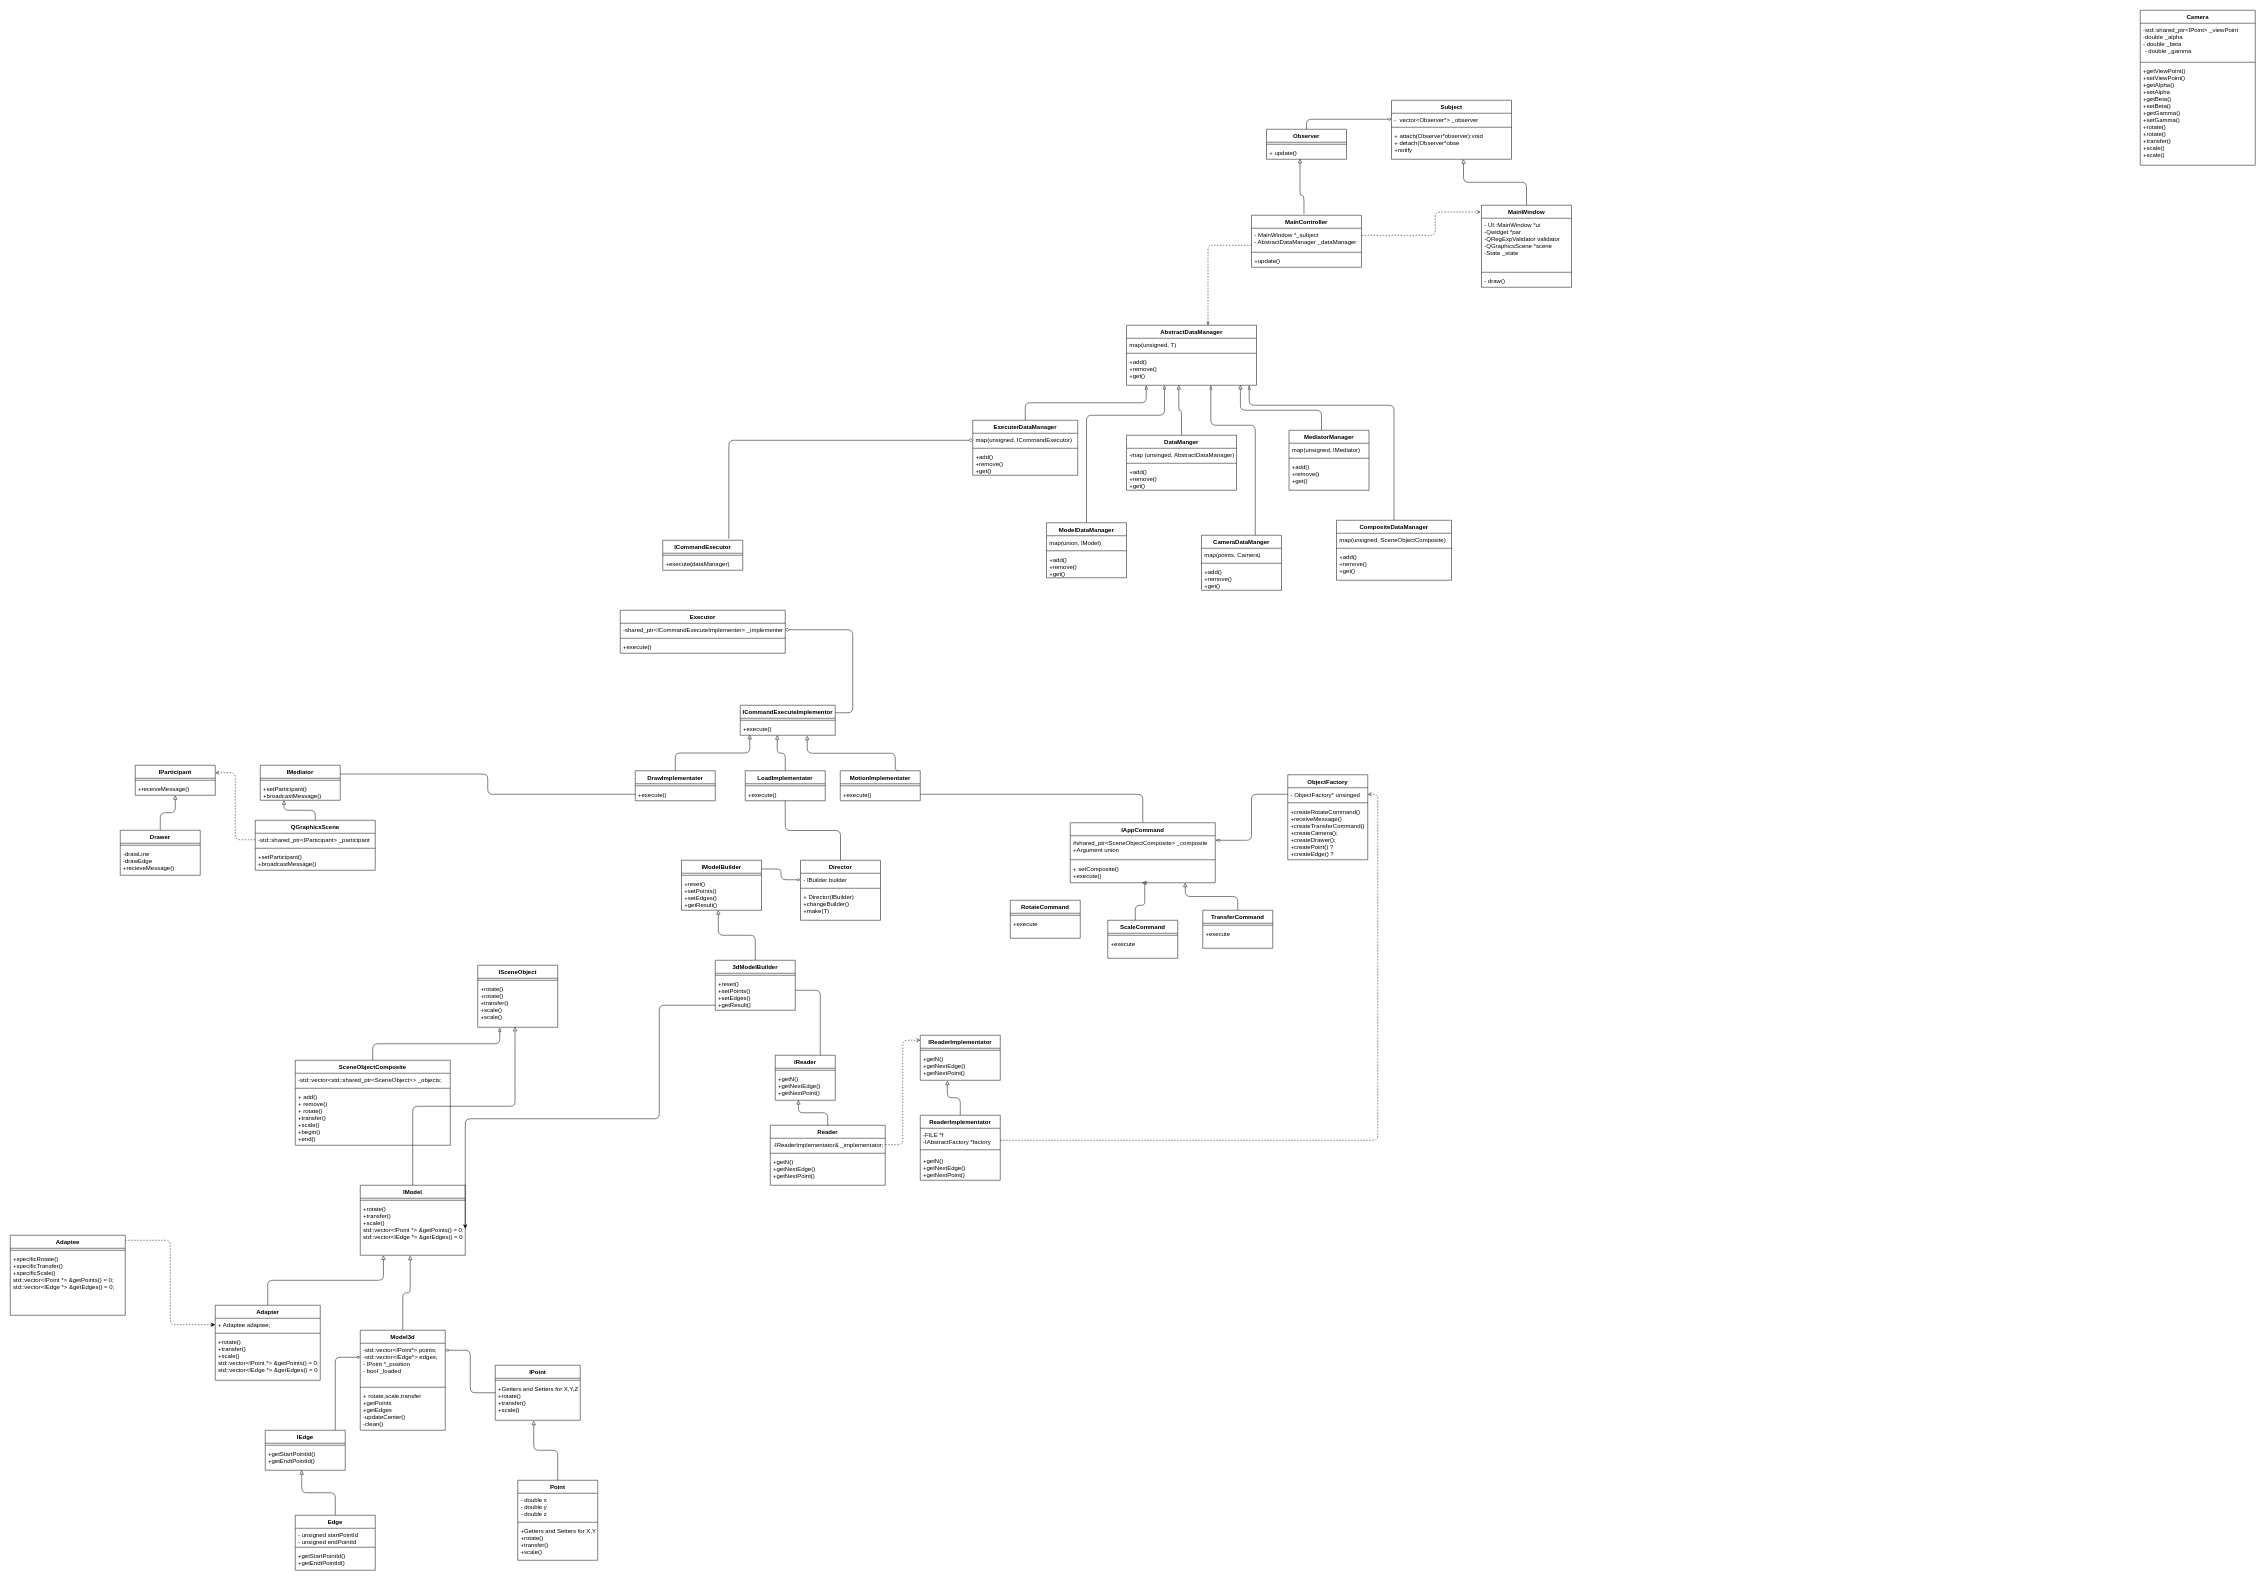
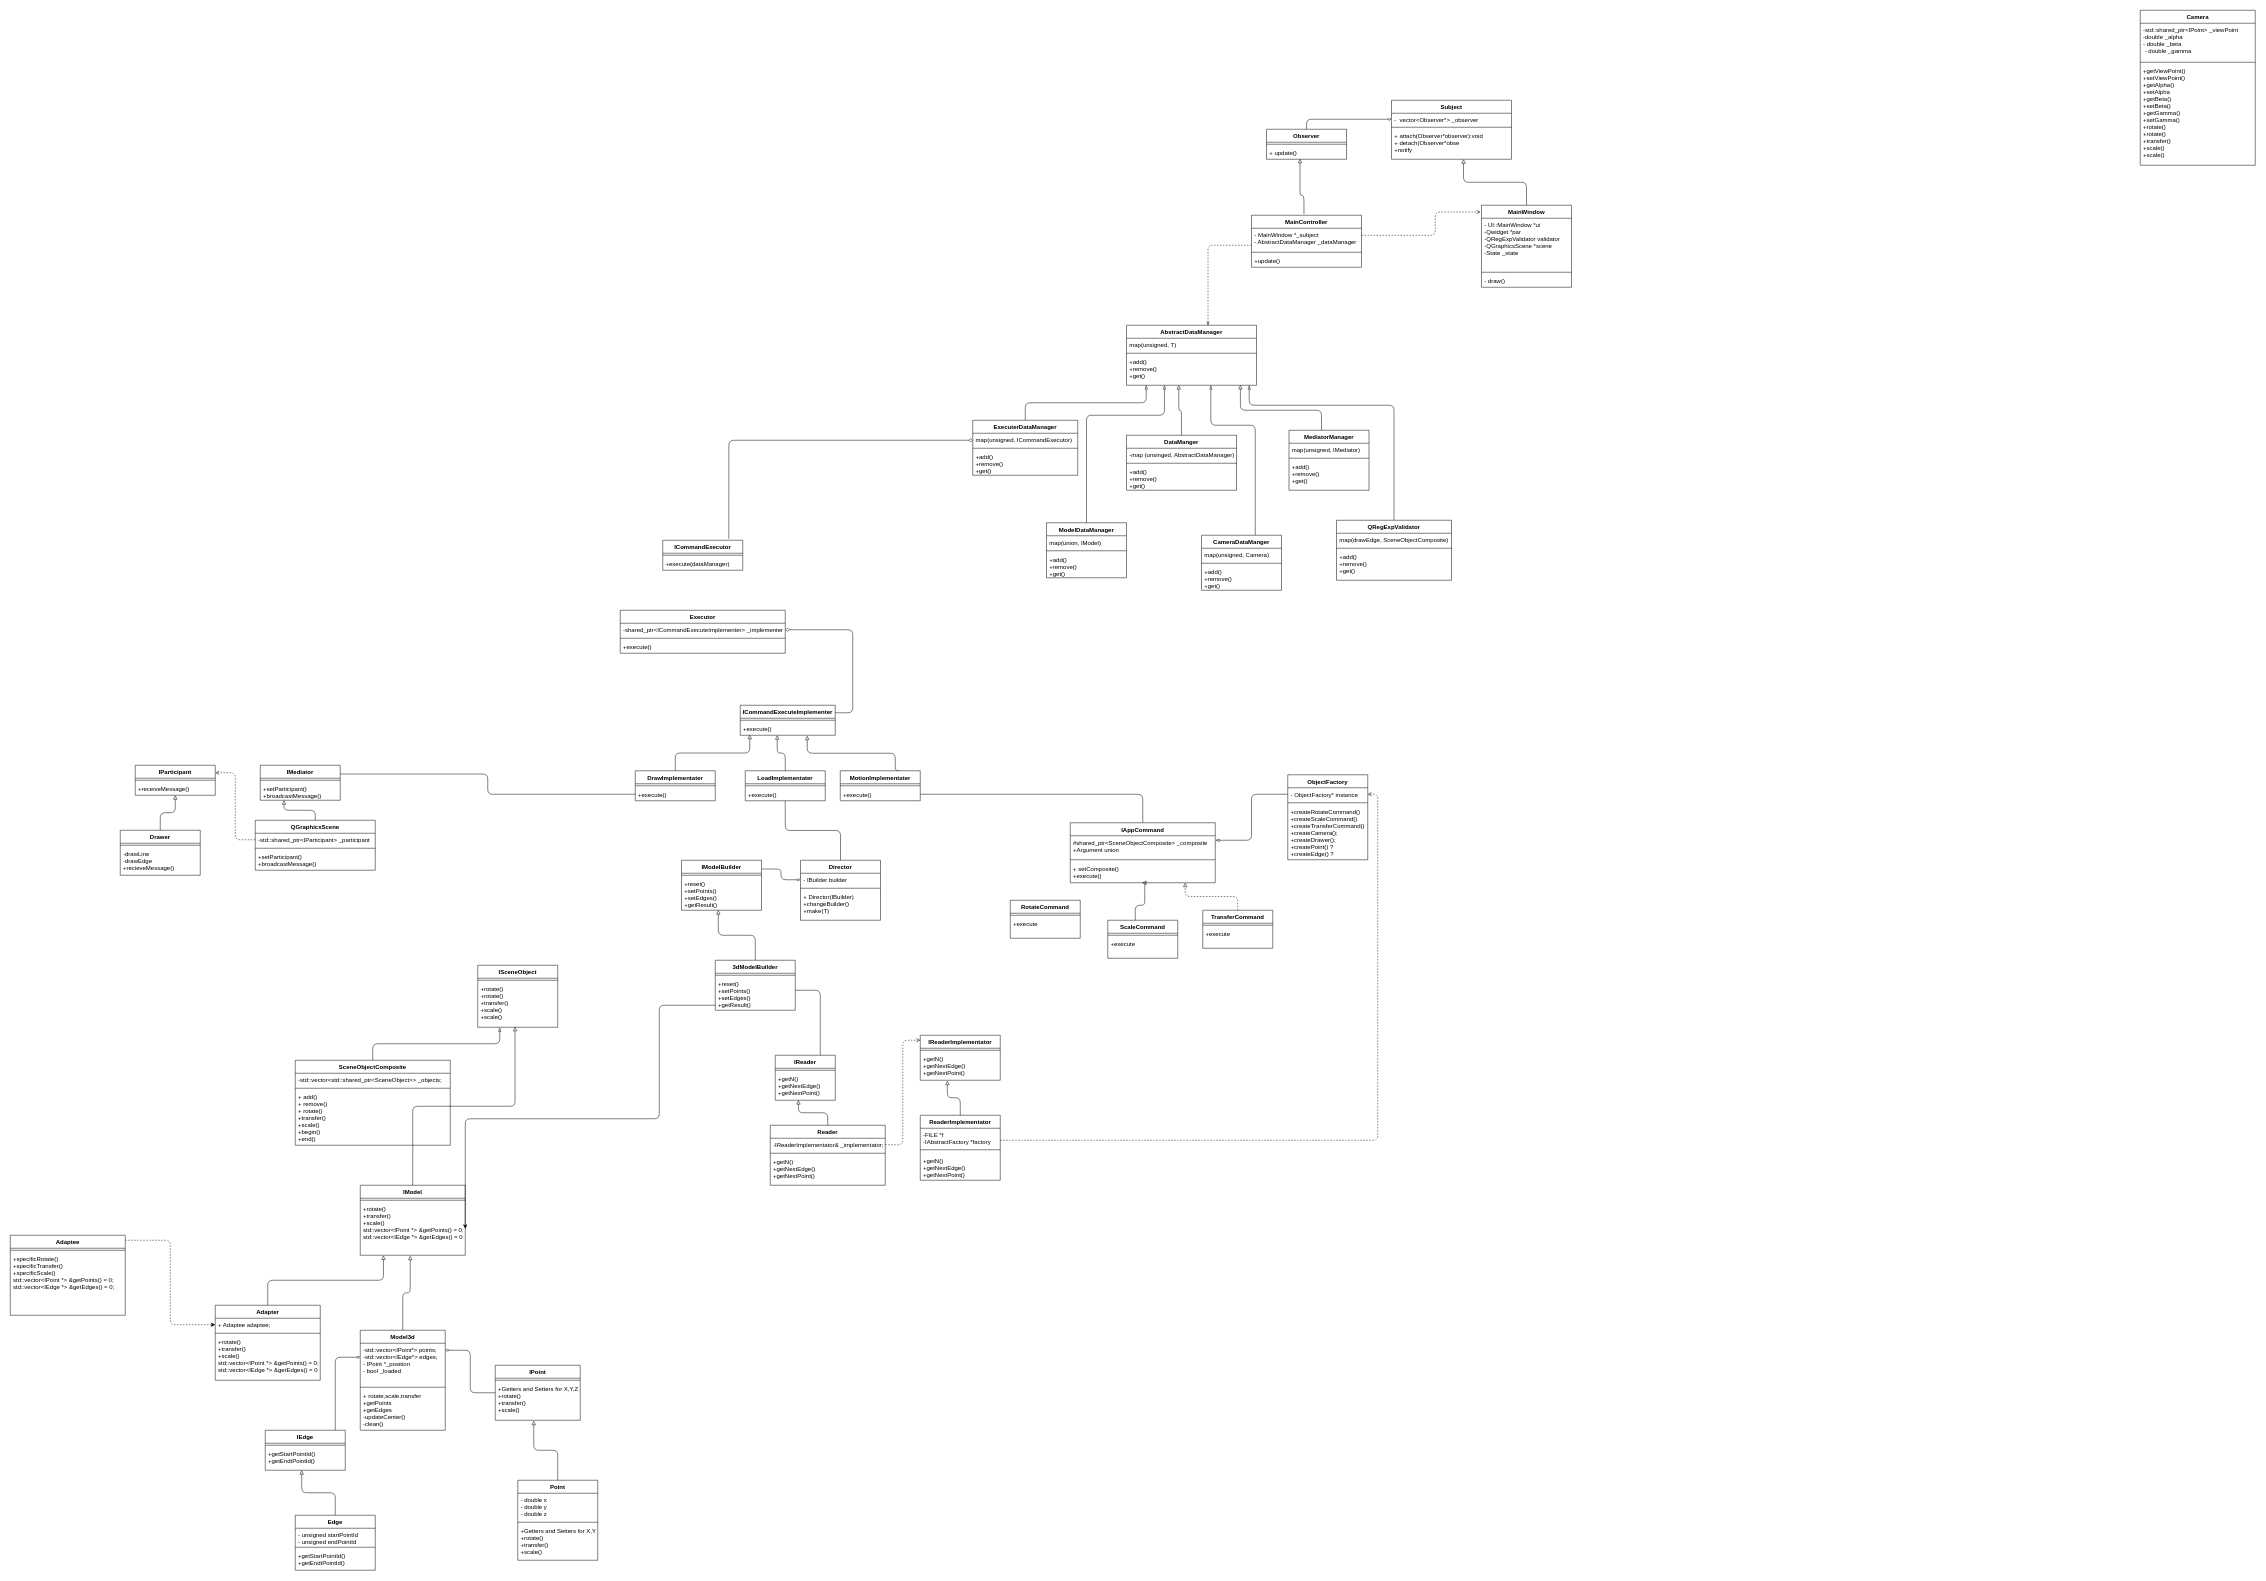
(1394, 527) -> (1394, 527)
(1395, 540) -> (1396, 540)
(1234, 555) -> (1237, 555)
(788, 712) -> (788, 712)
(1331, 795) -> (1331, 795)
(1327, 812) -> (1327, 812)
(1214, 897) -> (1214, 897)
